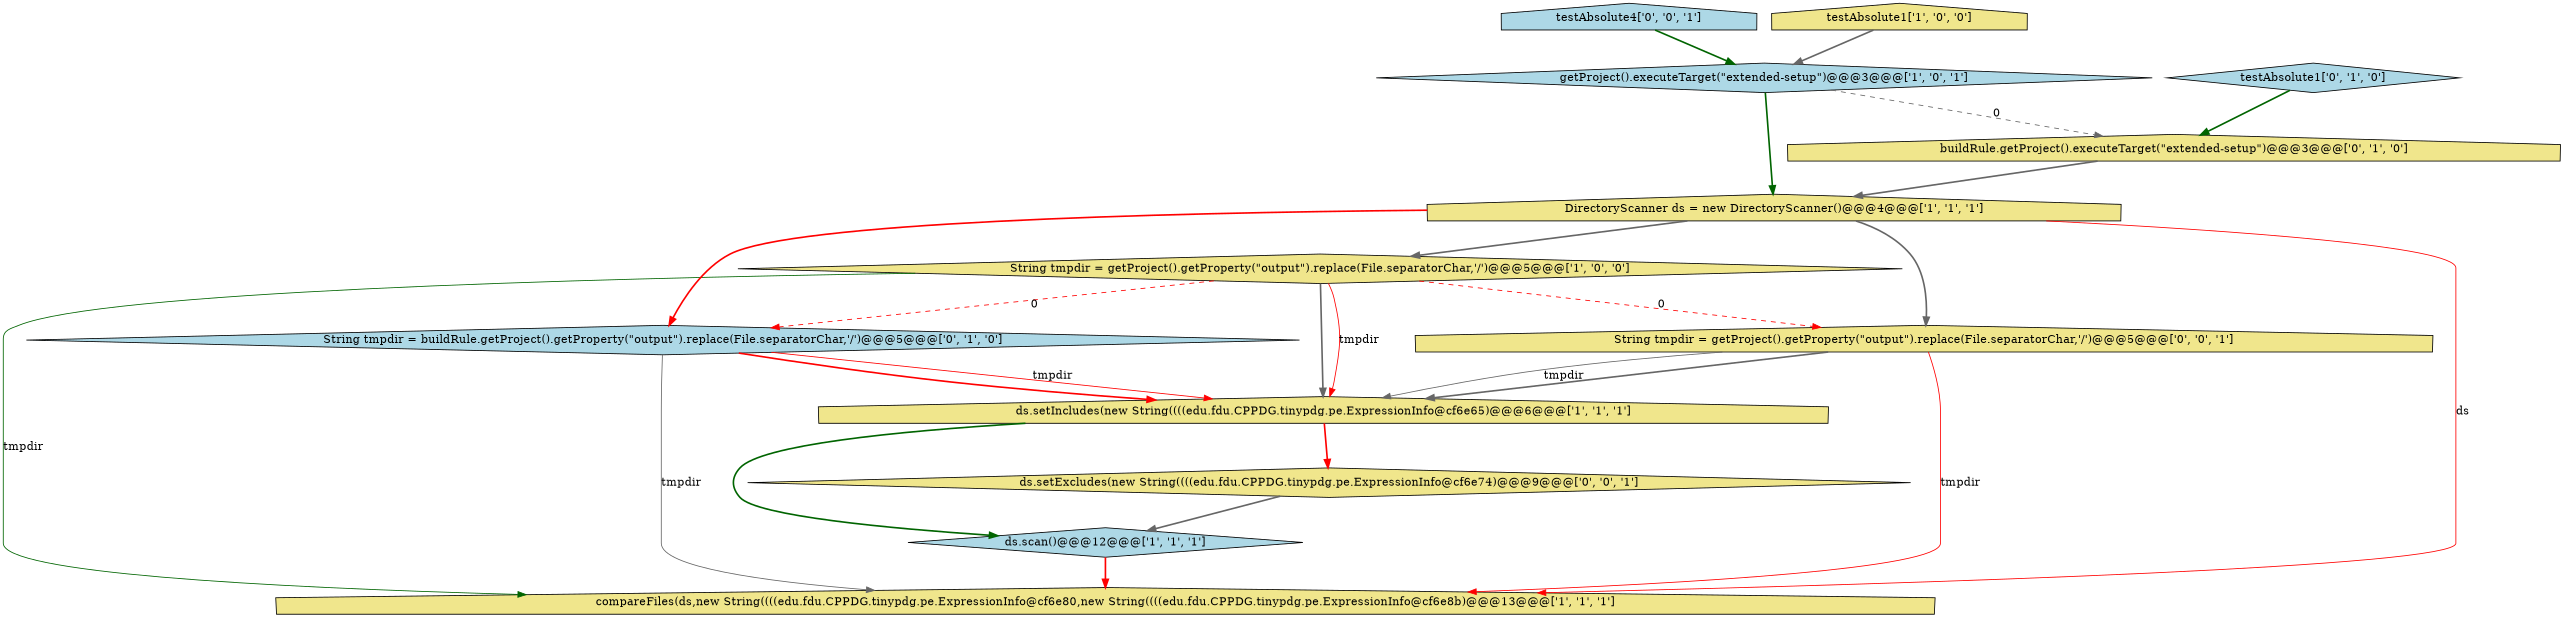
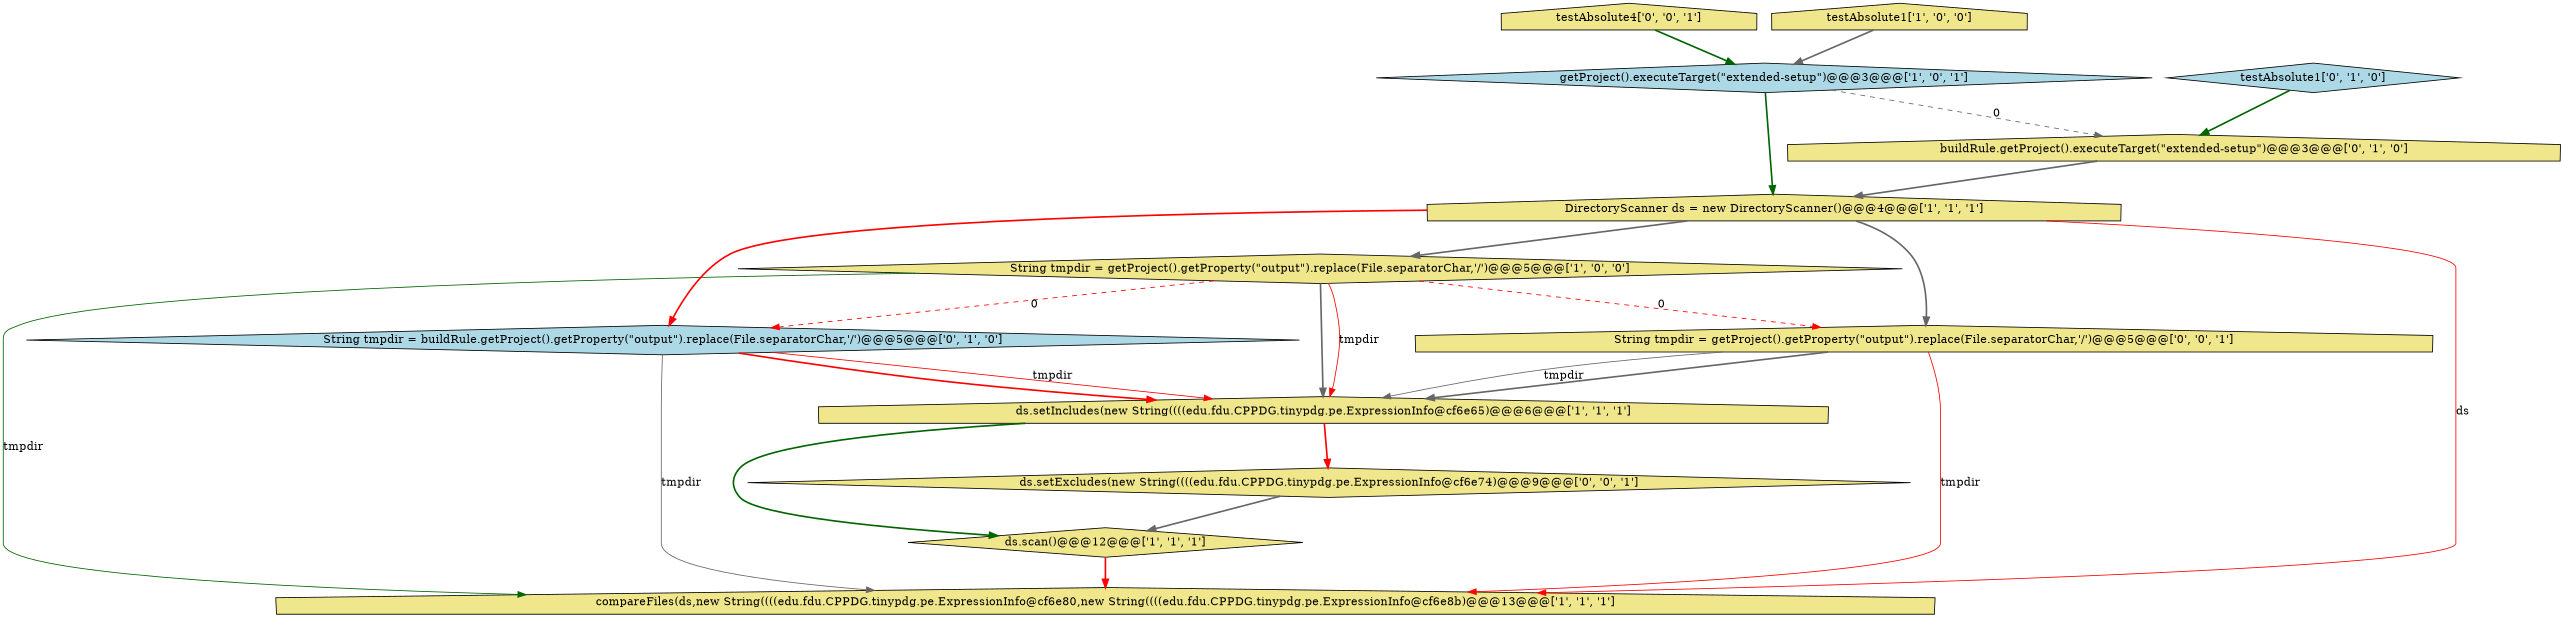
(1629, 18) -> (1629, 18)
(1105, 542) -> (1105, 542)
